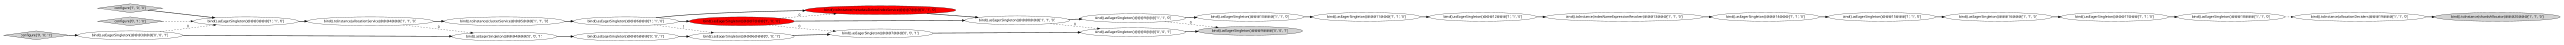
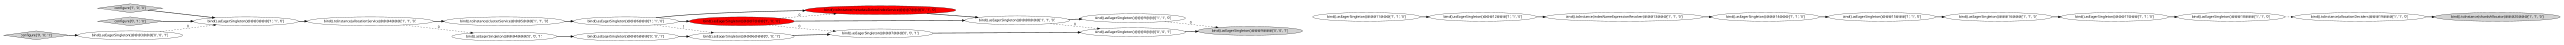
(1250, 17) -> none
(177, 21) -> (177, 21)
(316, 36) -> none
